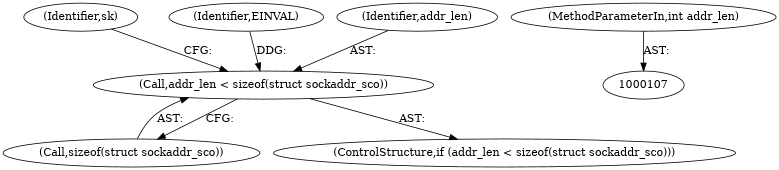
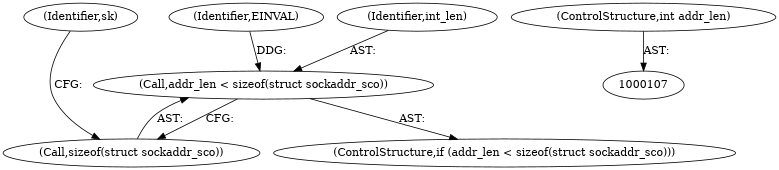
(417, 17) -> (417, 17)
(644, 17) -> (644, 17)
(166, 49) -> (51, 90)
